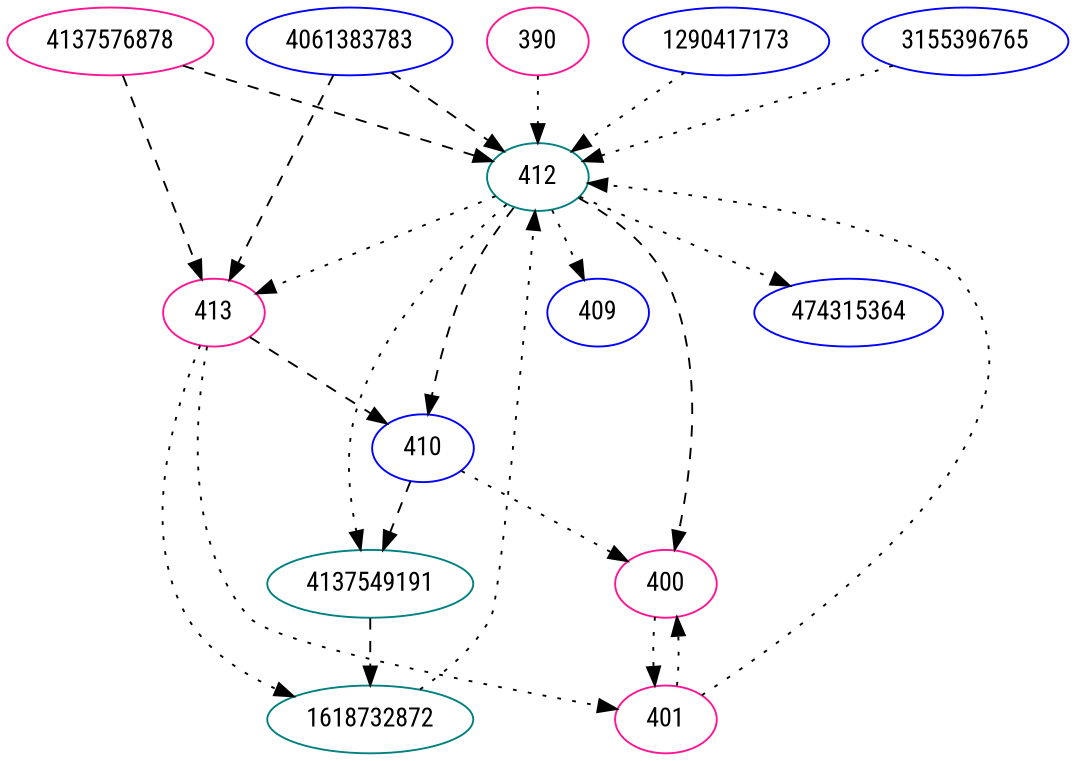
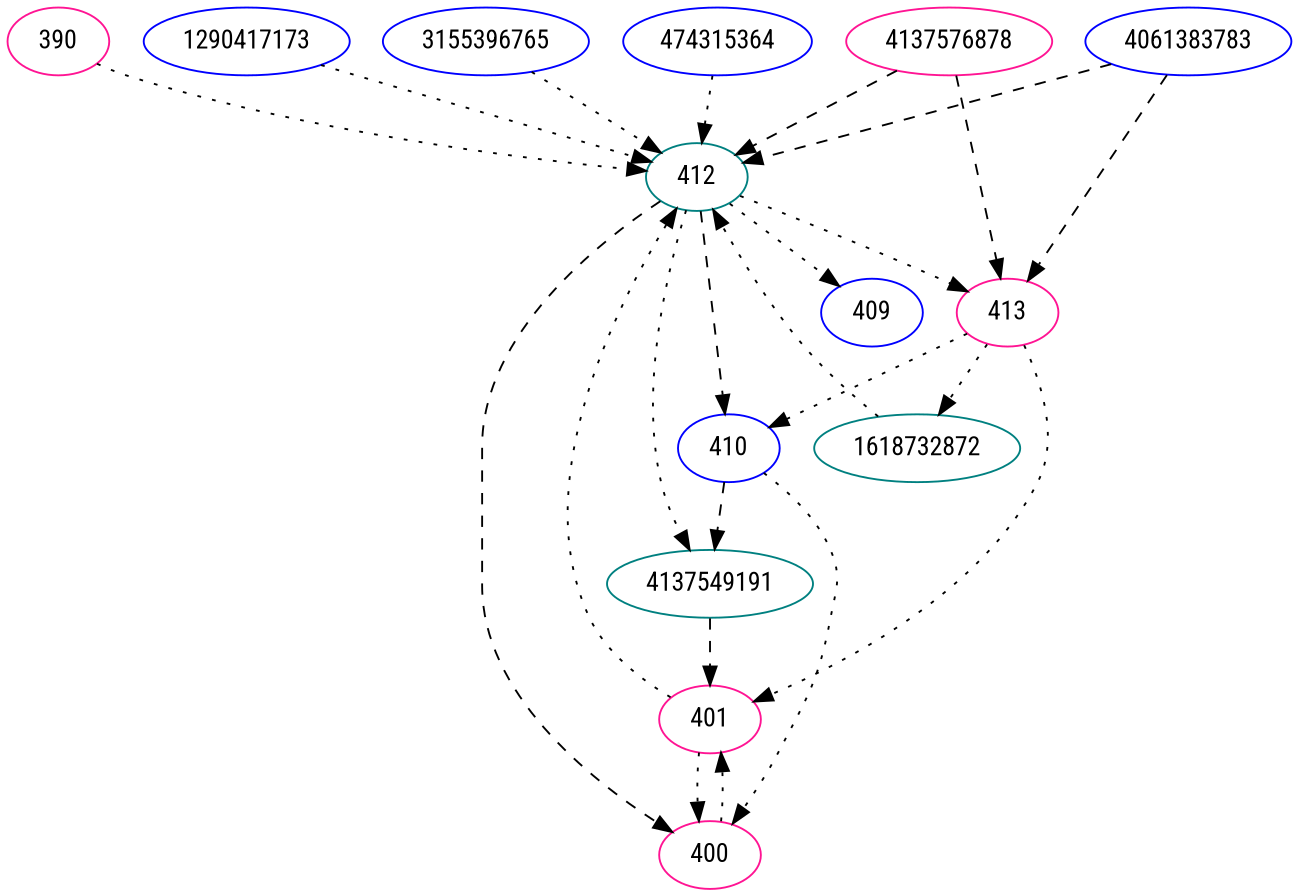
(676, 237) -> (709, 100)
(310, 375) -> (877, 376)
(370, 642) -> (710, 642)
